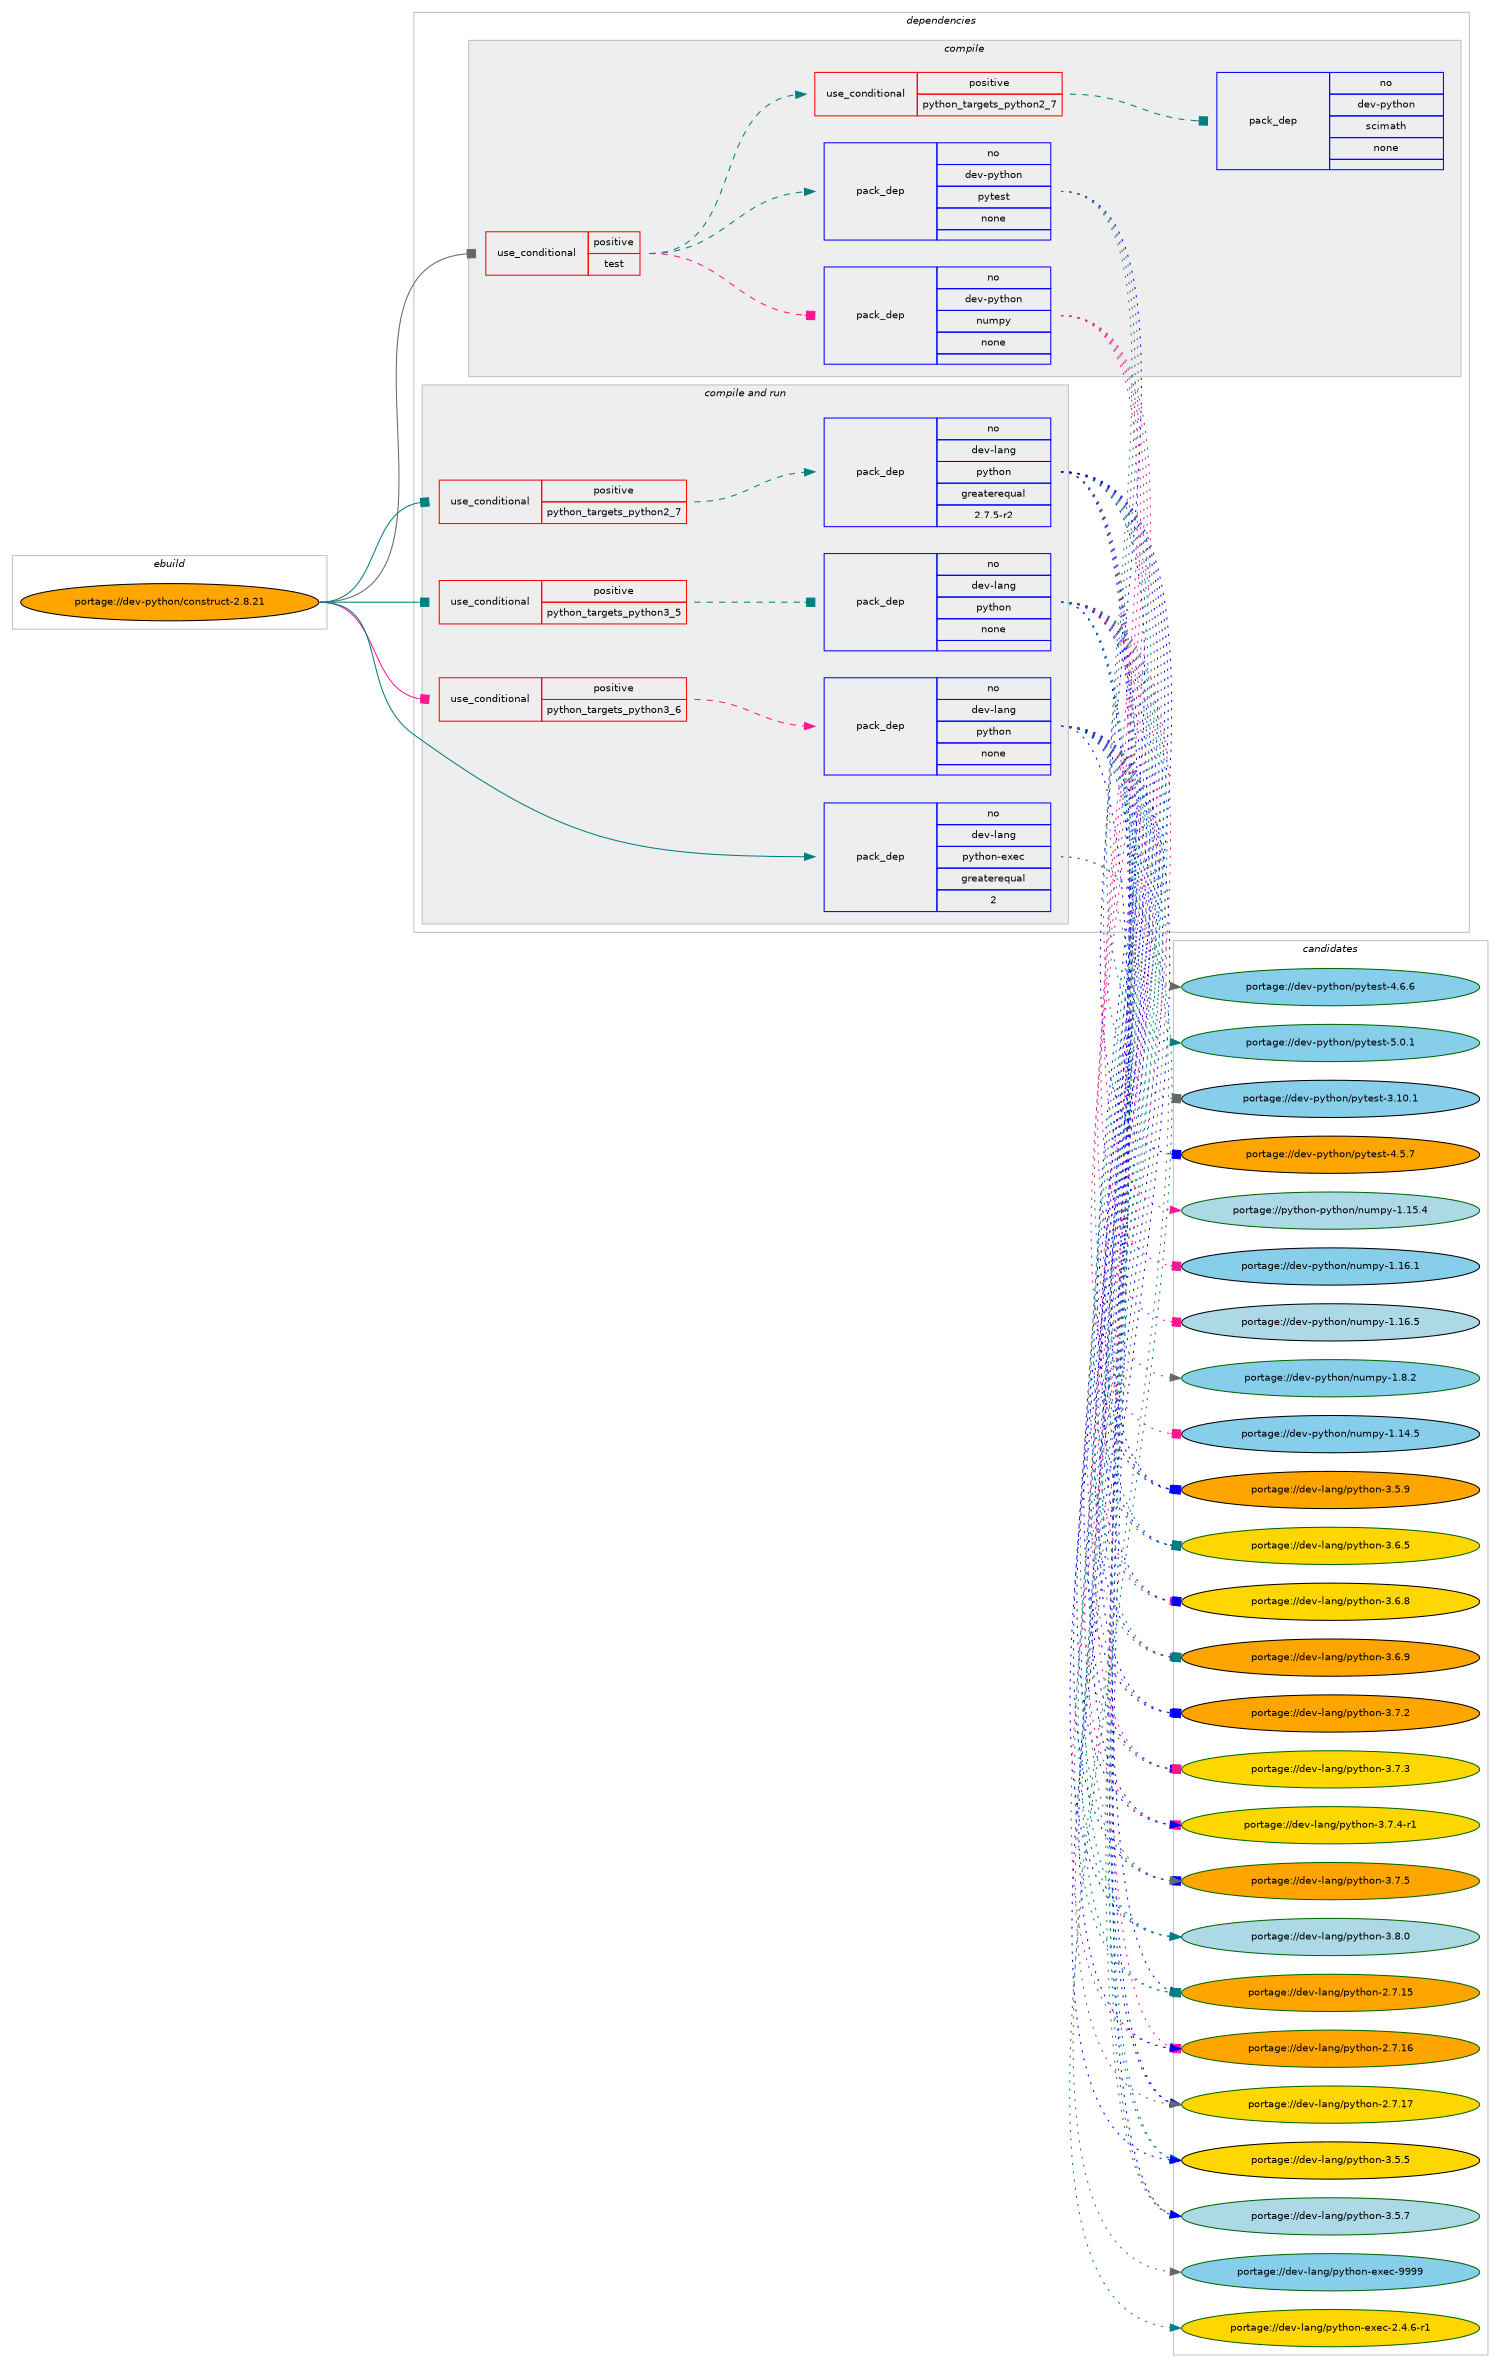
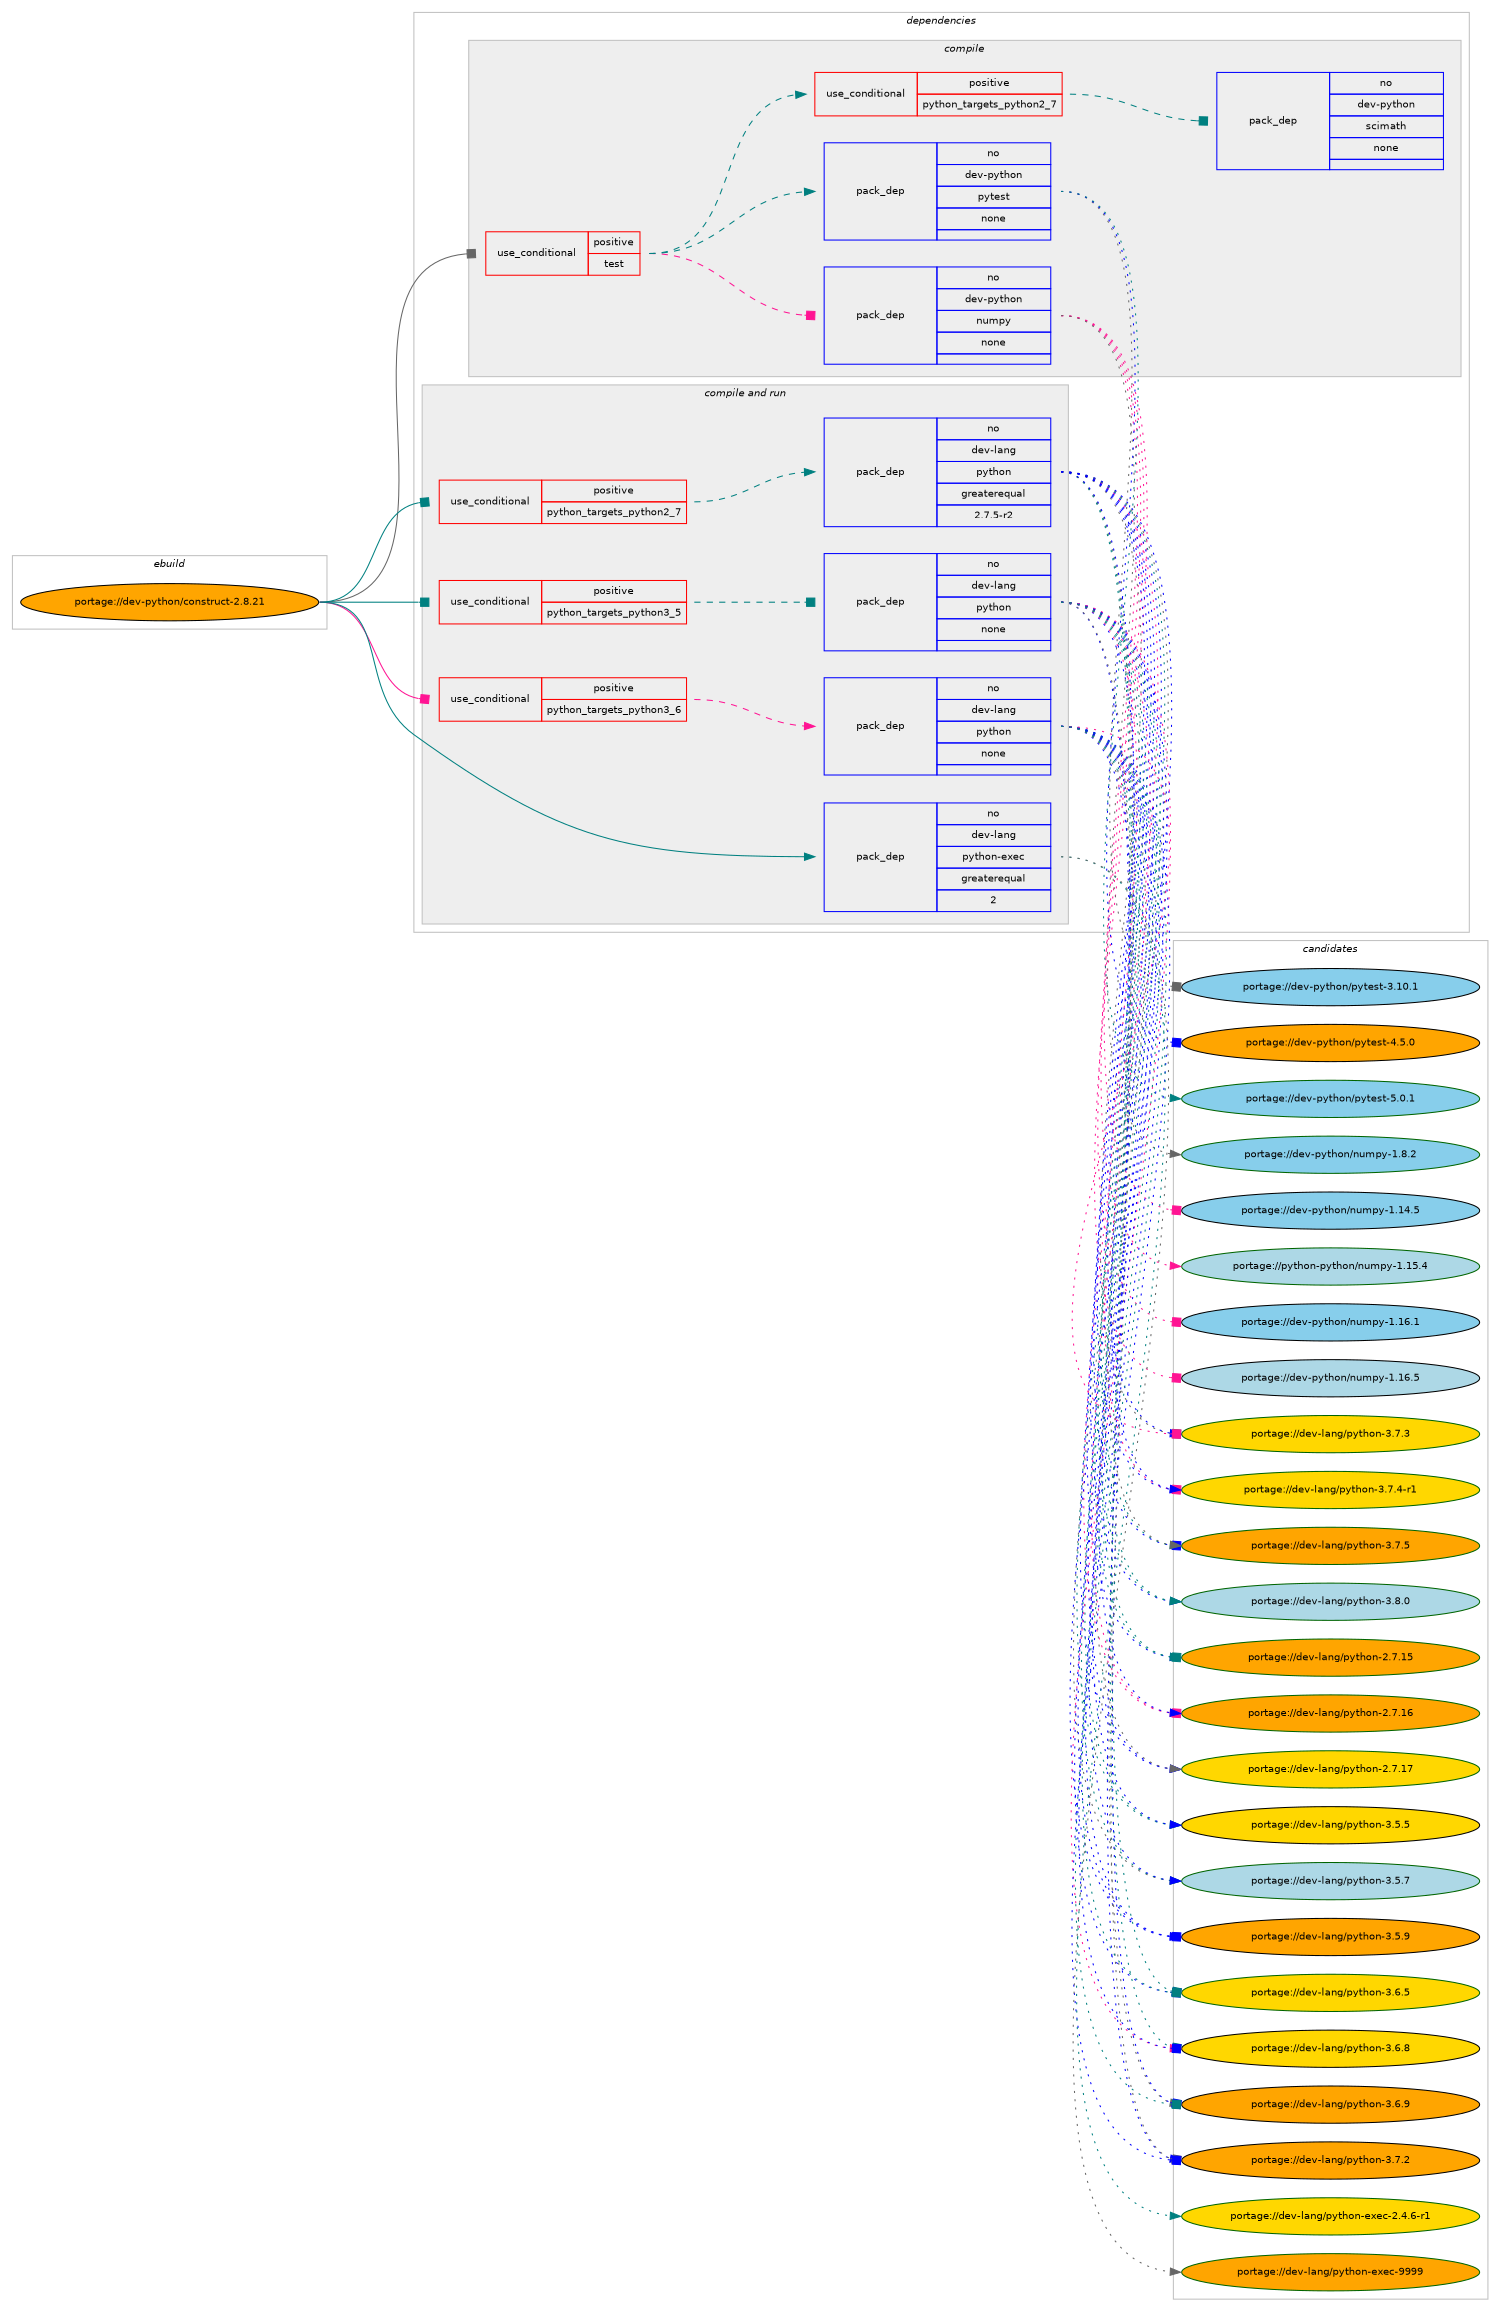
(1331, 987) -> none
(1331, 1155) -> (1331, 1043)
(1331, 2272) -> (1331, 2272)
